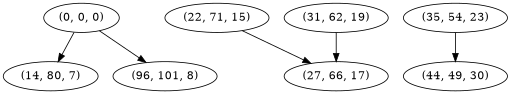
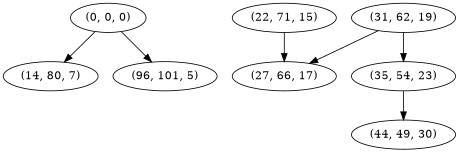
none -> (404, 43)
(165, 76) -> (165, 76)
